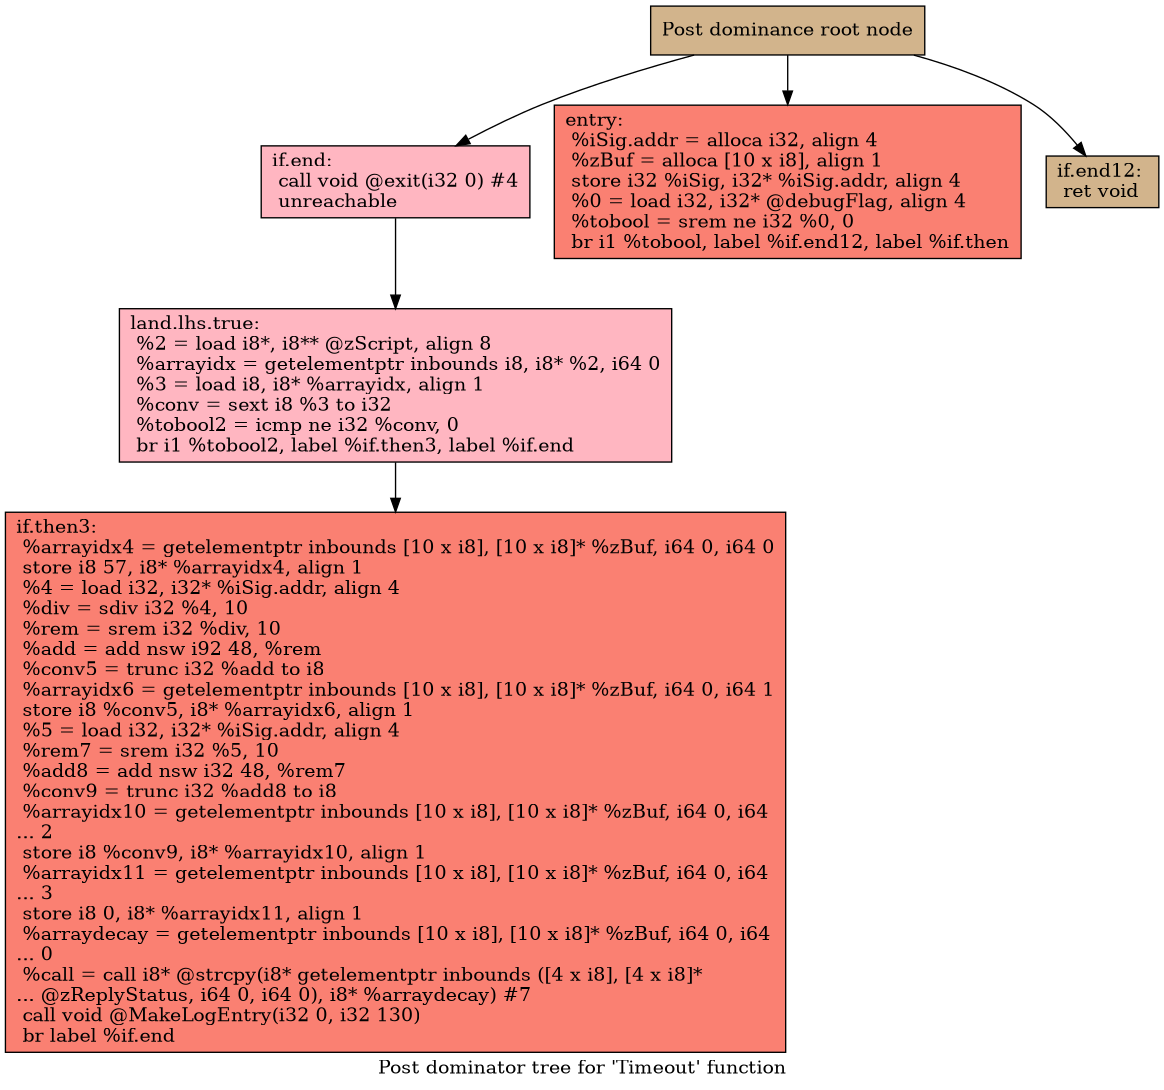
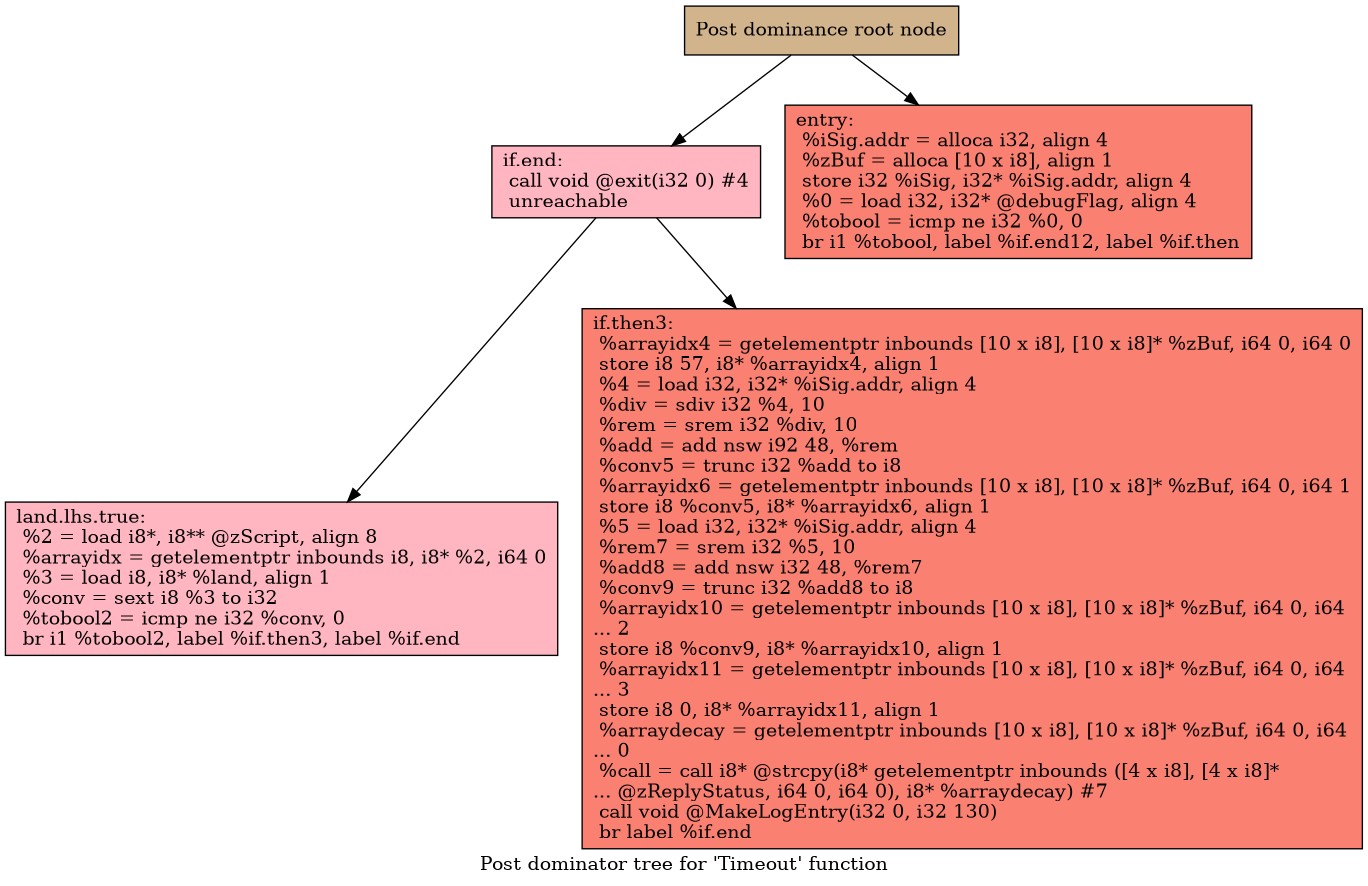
(1103, 182) -> none
(710, 222) -> (940, 222)
(308, 385) -> (174, 578)
(396, 480) -> (692, 258)
